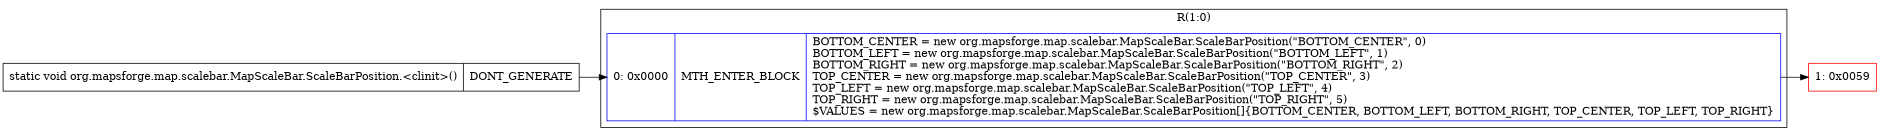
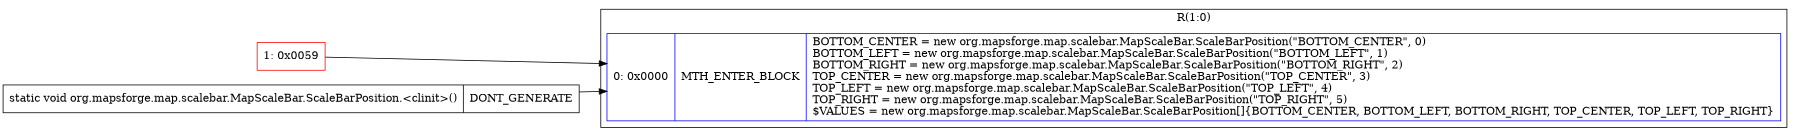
(1792, 77) -> (462, 60)
